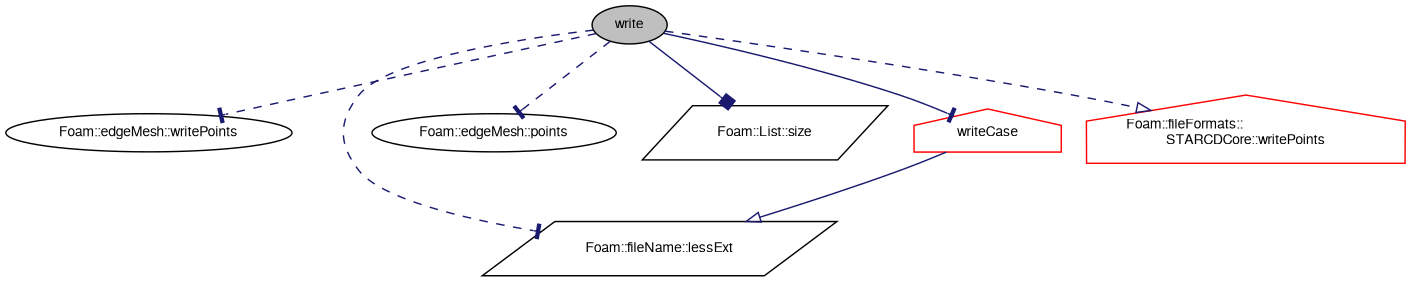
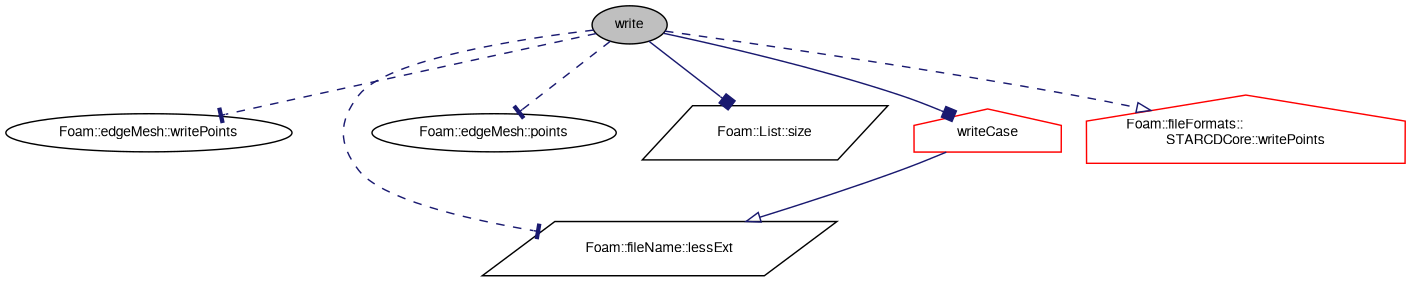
(807, 68) -> (804, 67)
